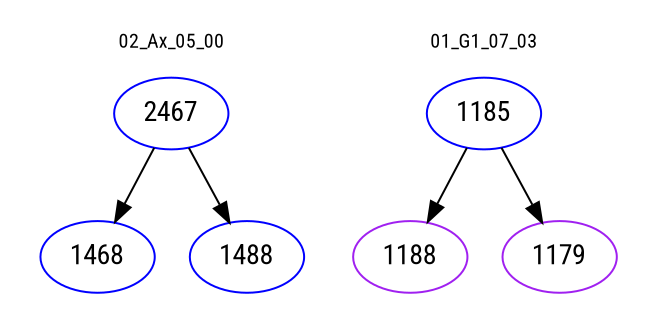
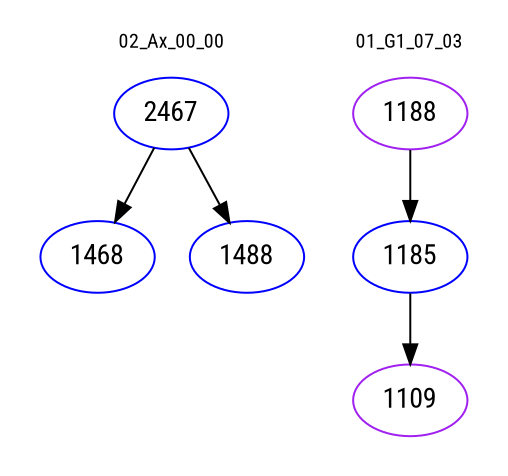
(172, 43) -> (172, 43)
(452, 176) -> (410, 175)
(560, 257) -> (410, 400)
